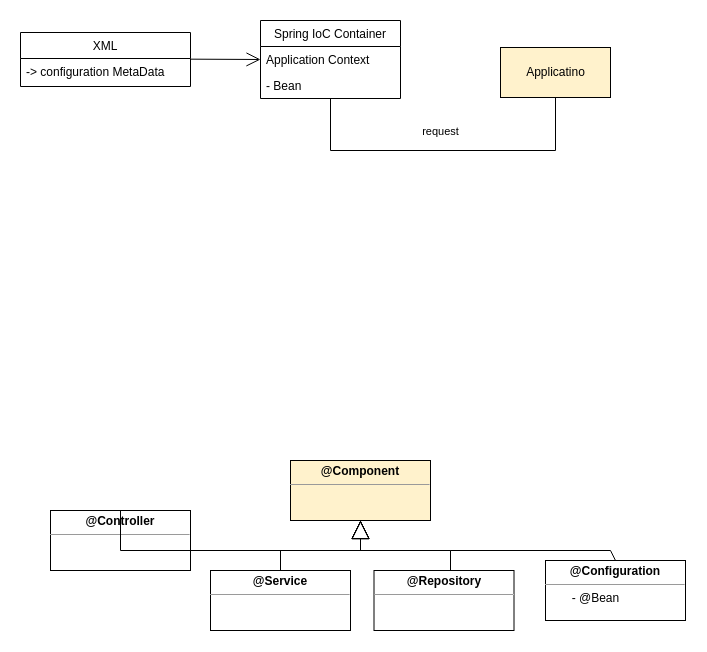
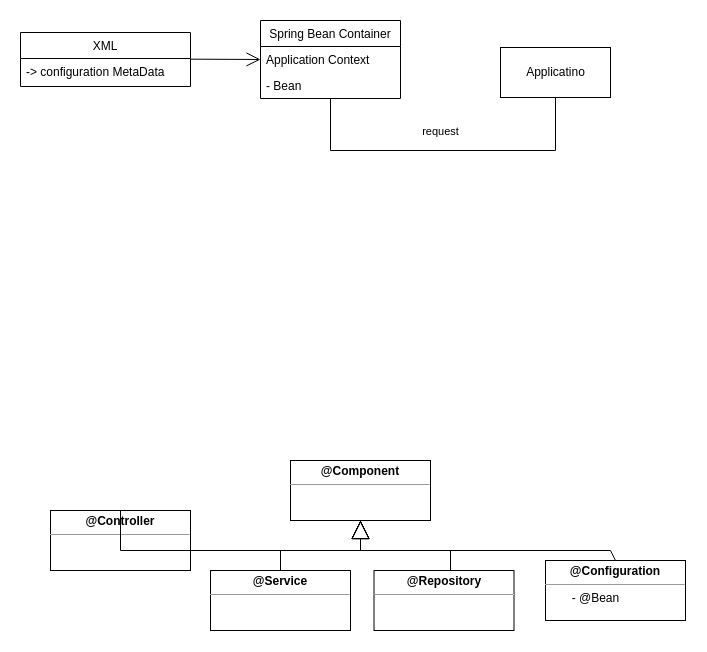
(330, 34) -> (330, 34)
(556, 73) -> (556, 73)
(361, 491) -> (361, 491)
